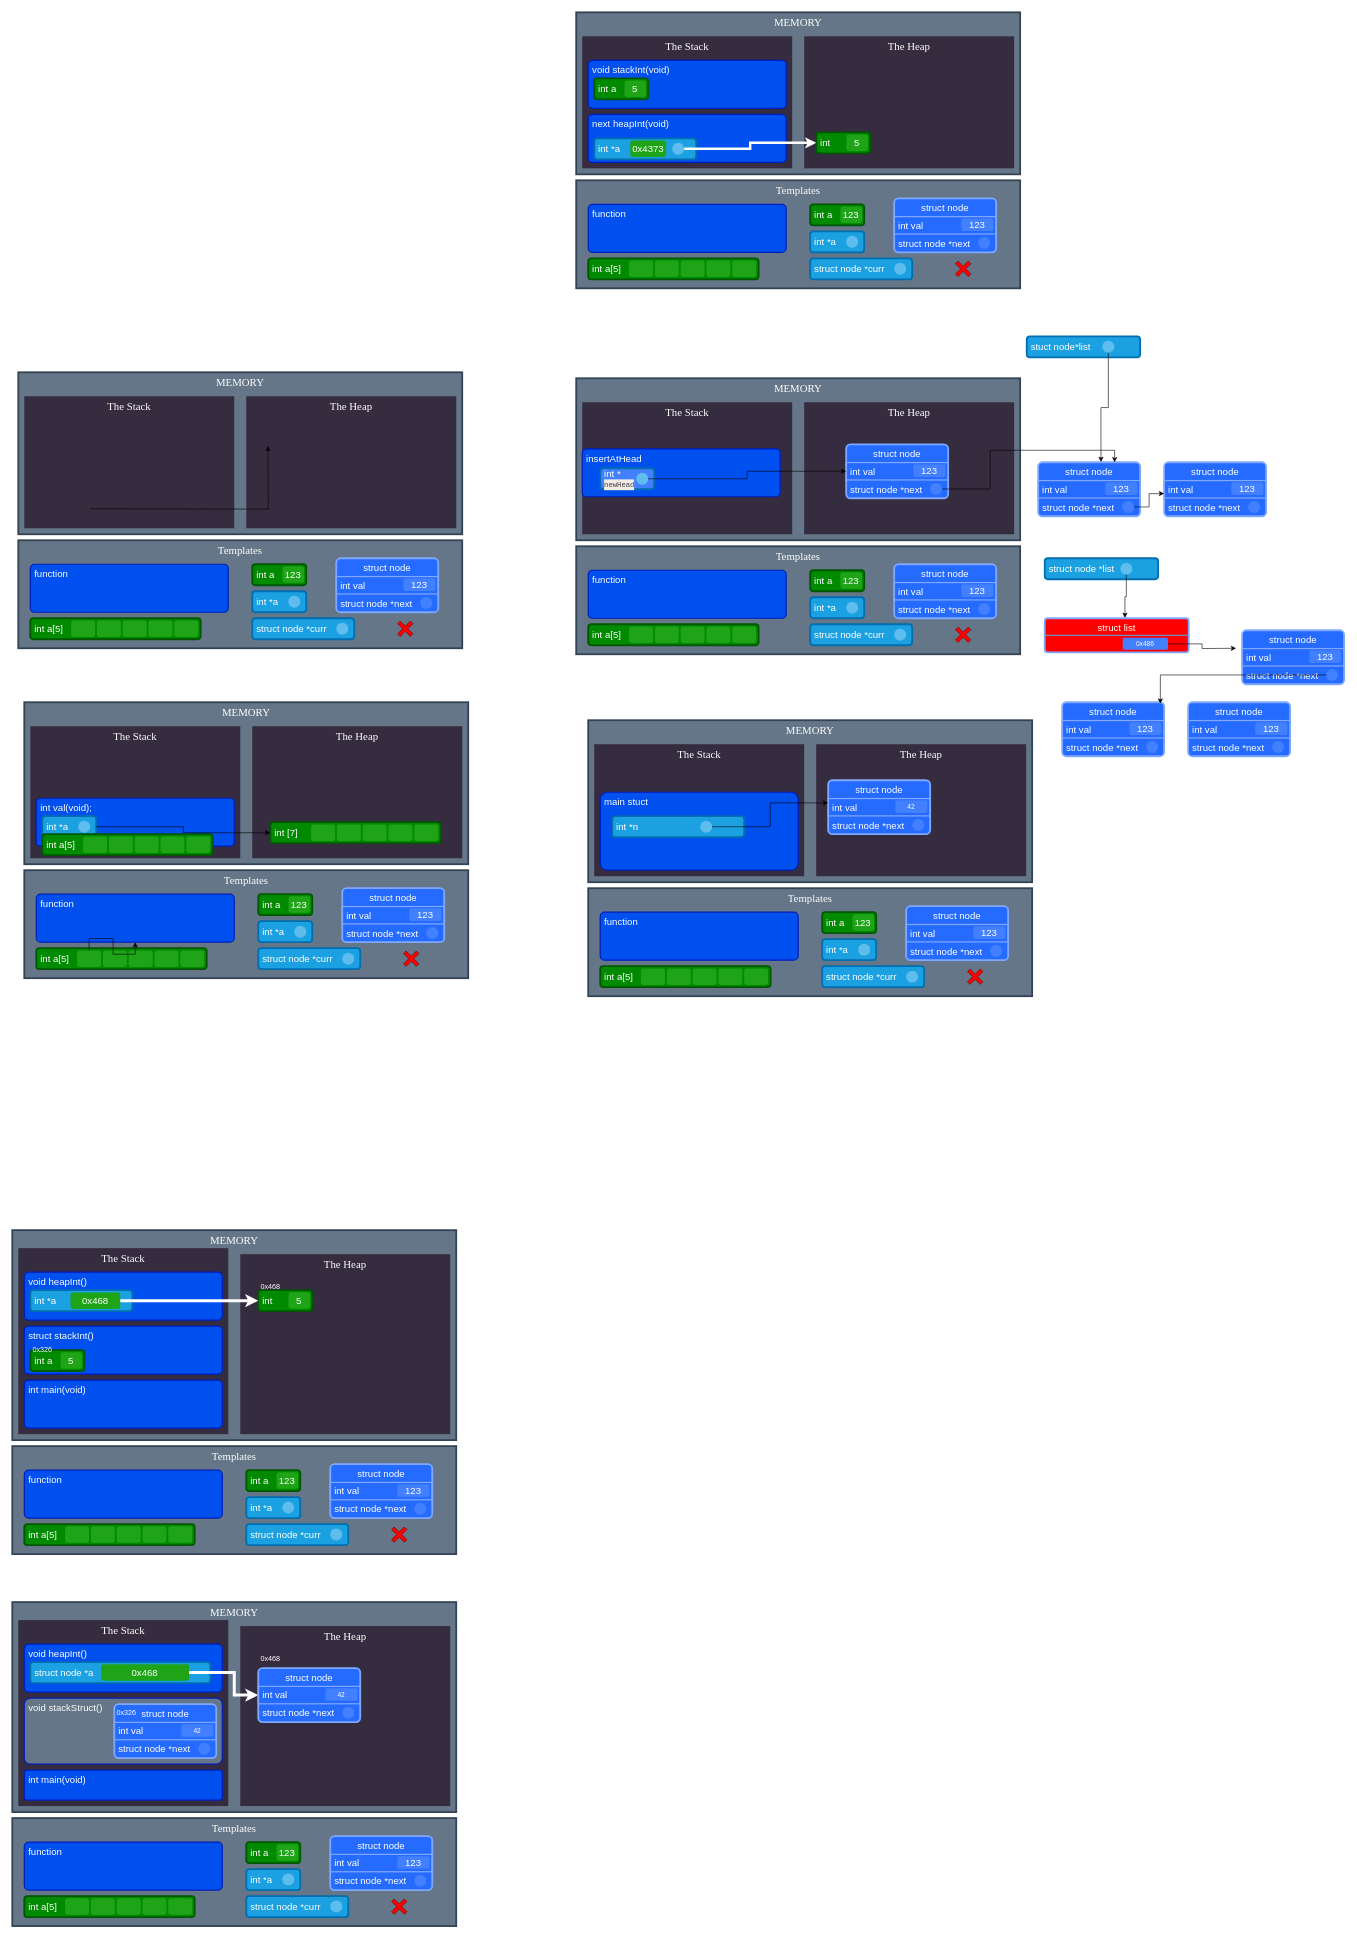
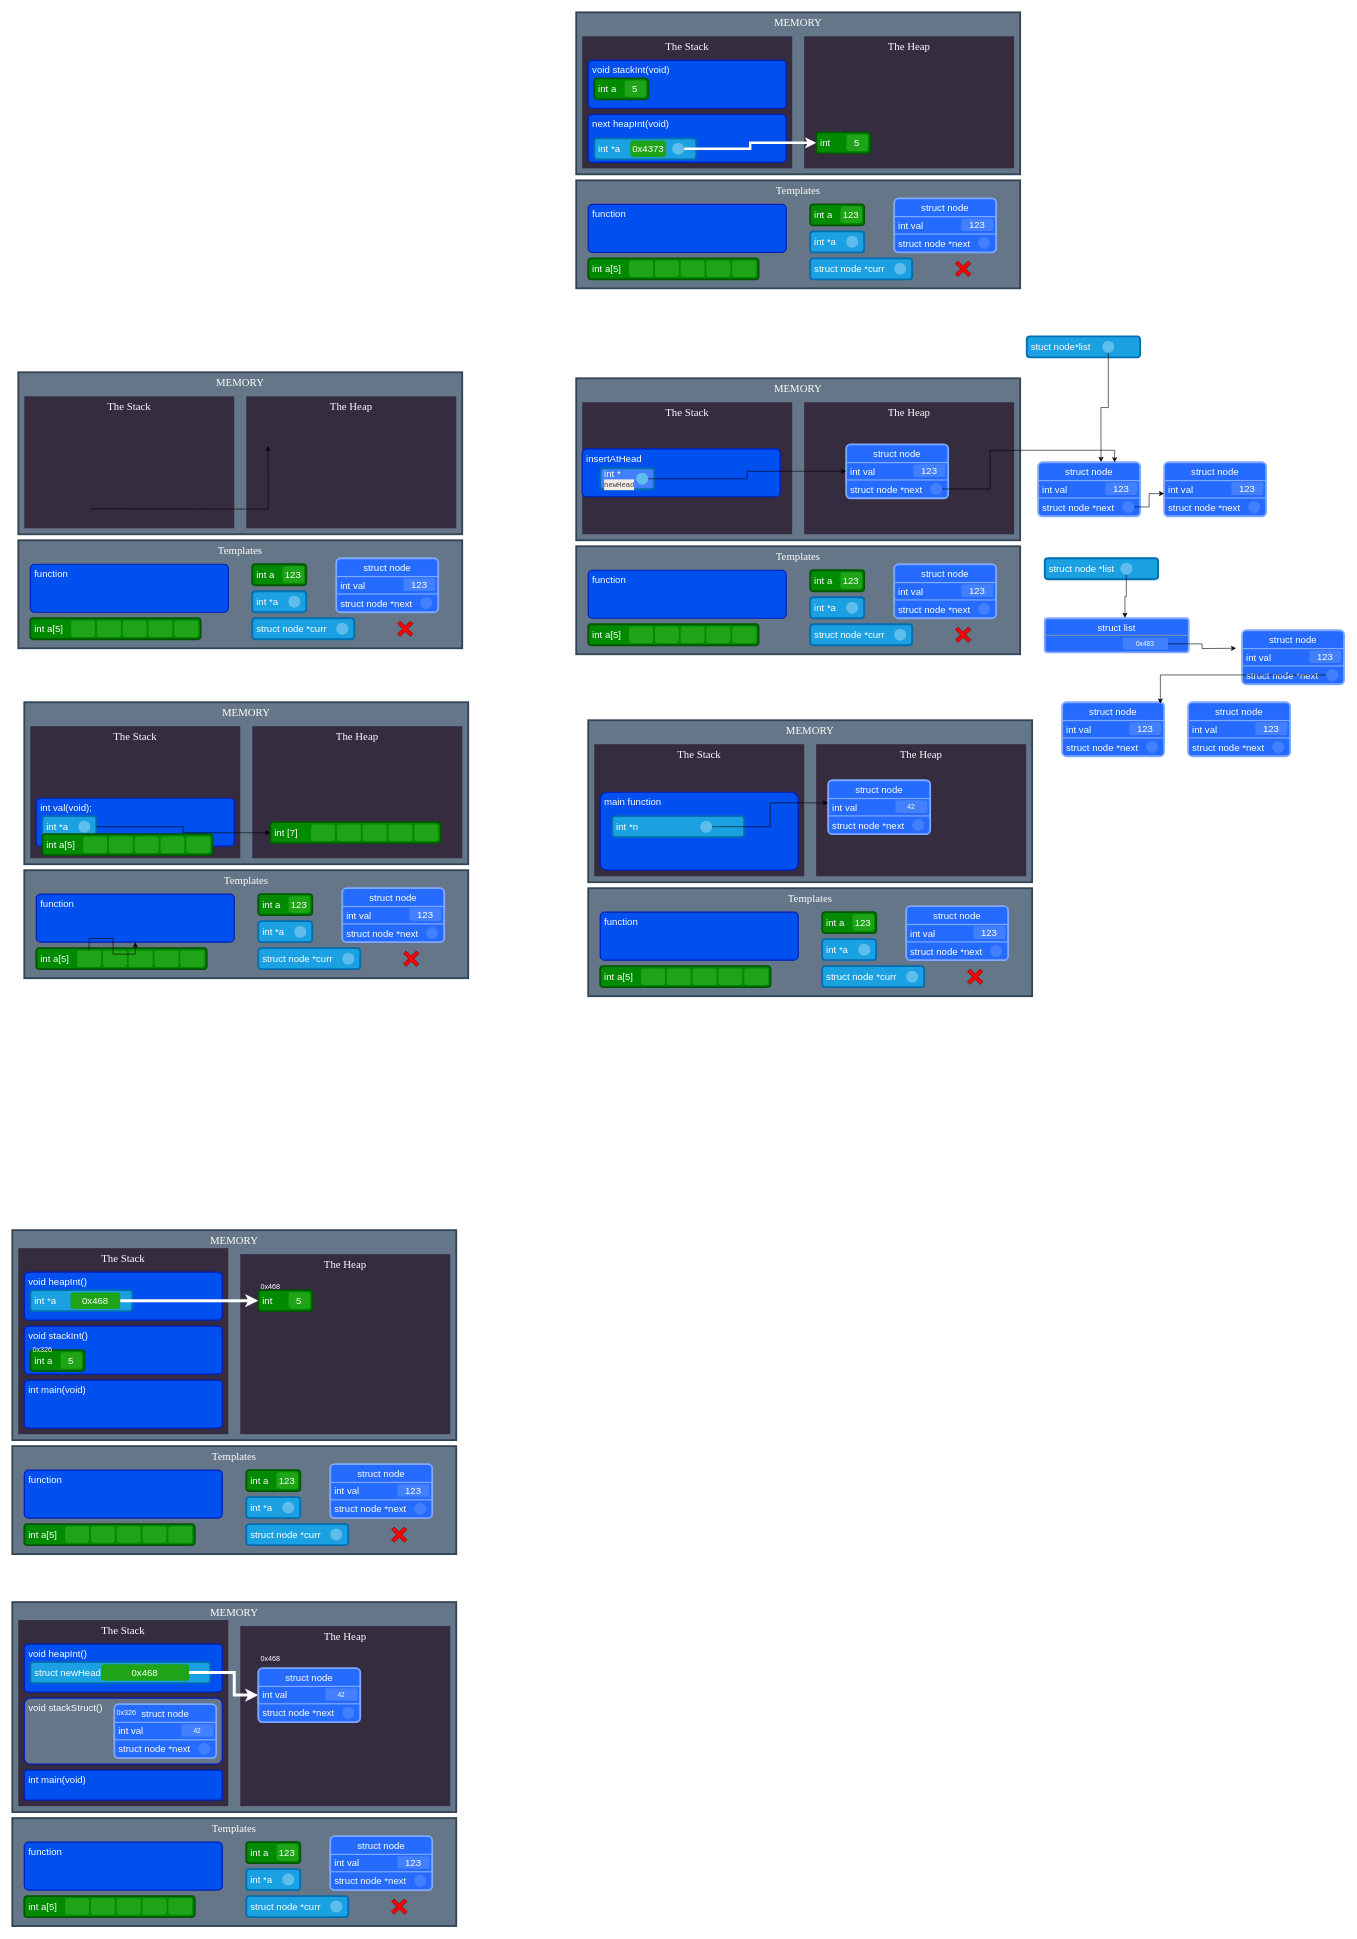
(1117, 635) -> (1117, 635)
(1145, 644) -> (1145, 644)
(629, 802) -> (636, 802)
(73, 1336) -> (66, 1336)
(70, 1673) -> (78, 1673)
